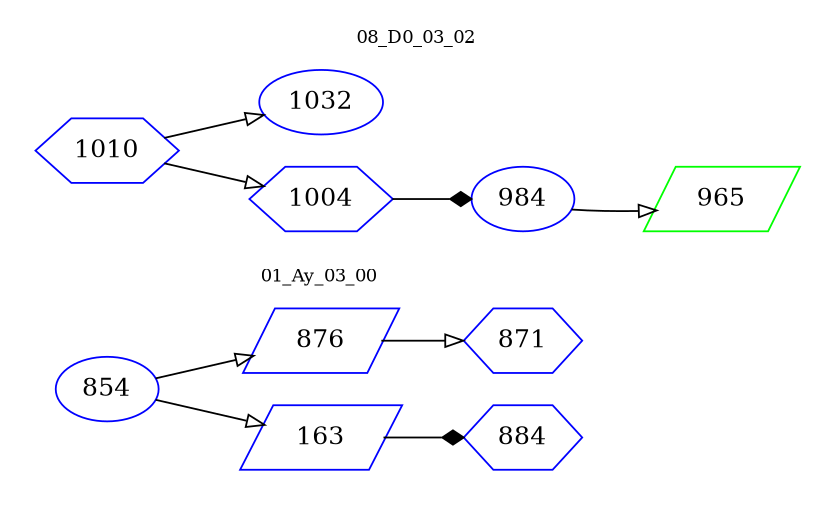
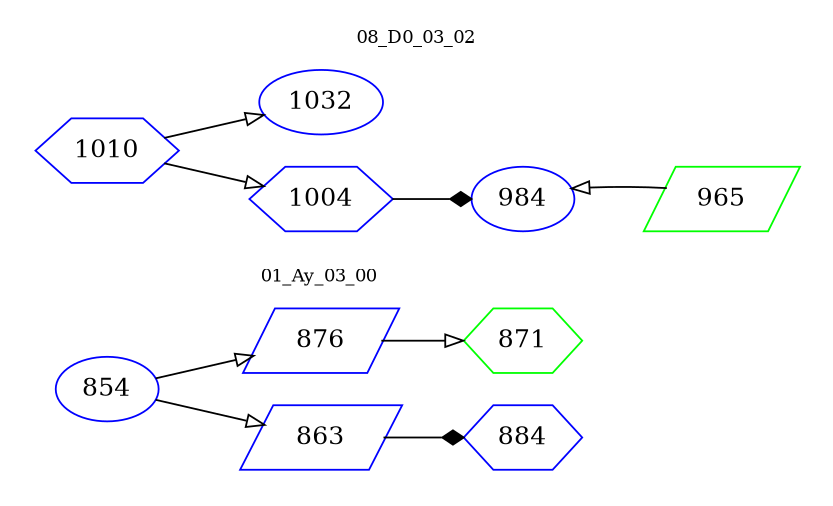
(605, 211) -> (628, 187)
(523, 341) -> (523, 341)
(321, 438) -> (321, 438)
